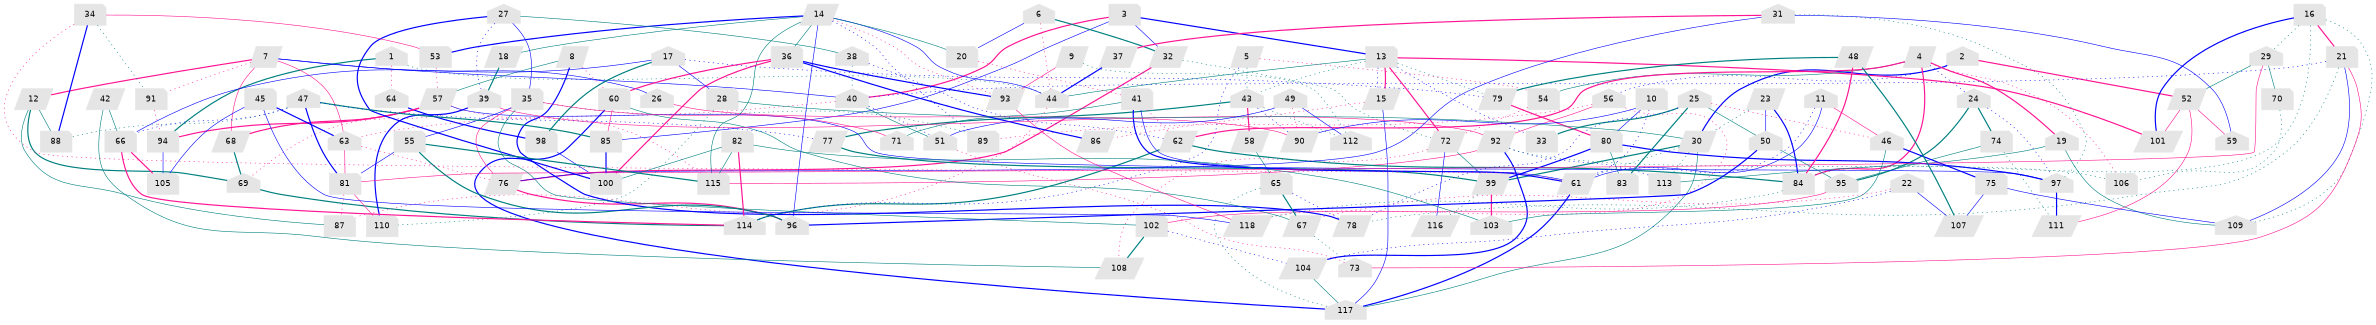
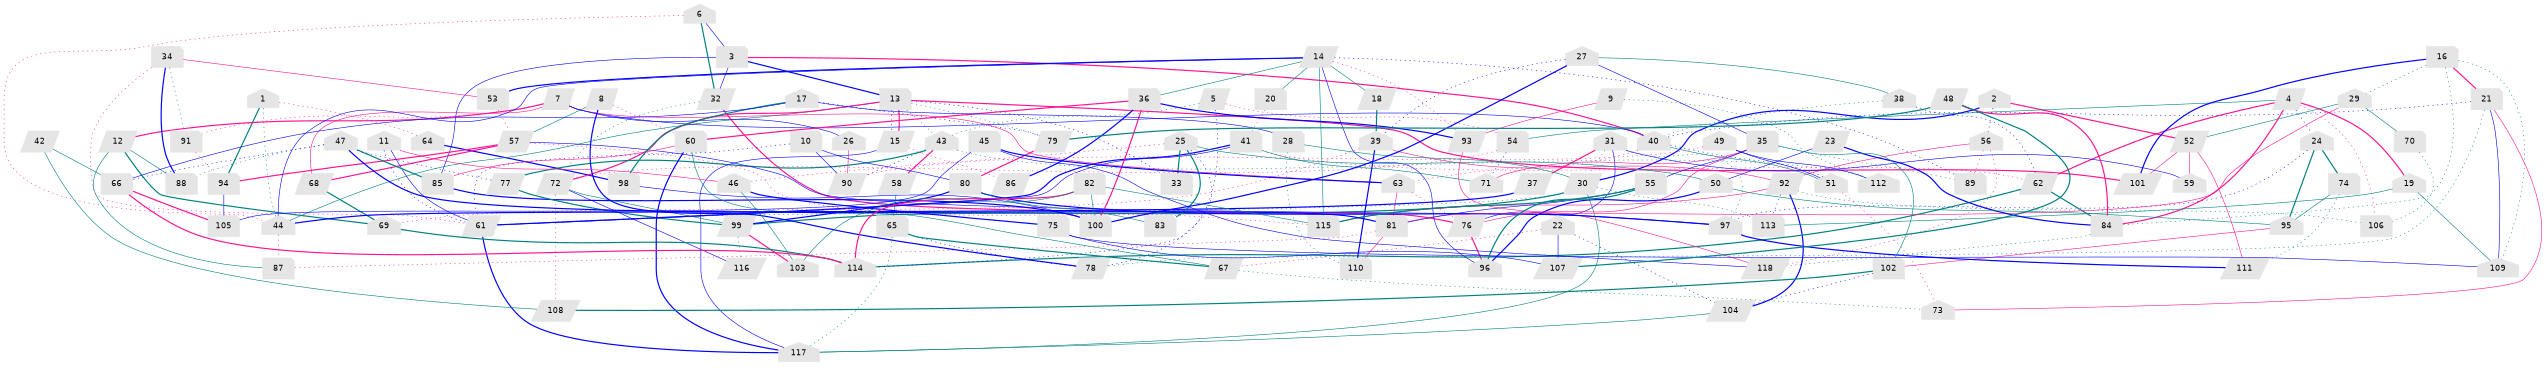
(1001, 36) -> (715, 35)
(1735, 118) -> (1597, 162)
none -> (1499, 164)
